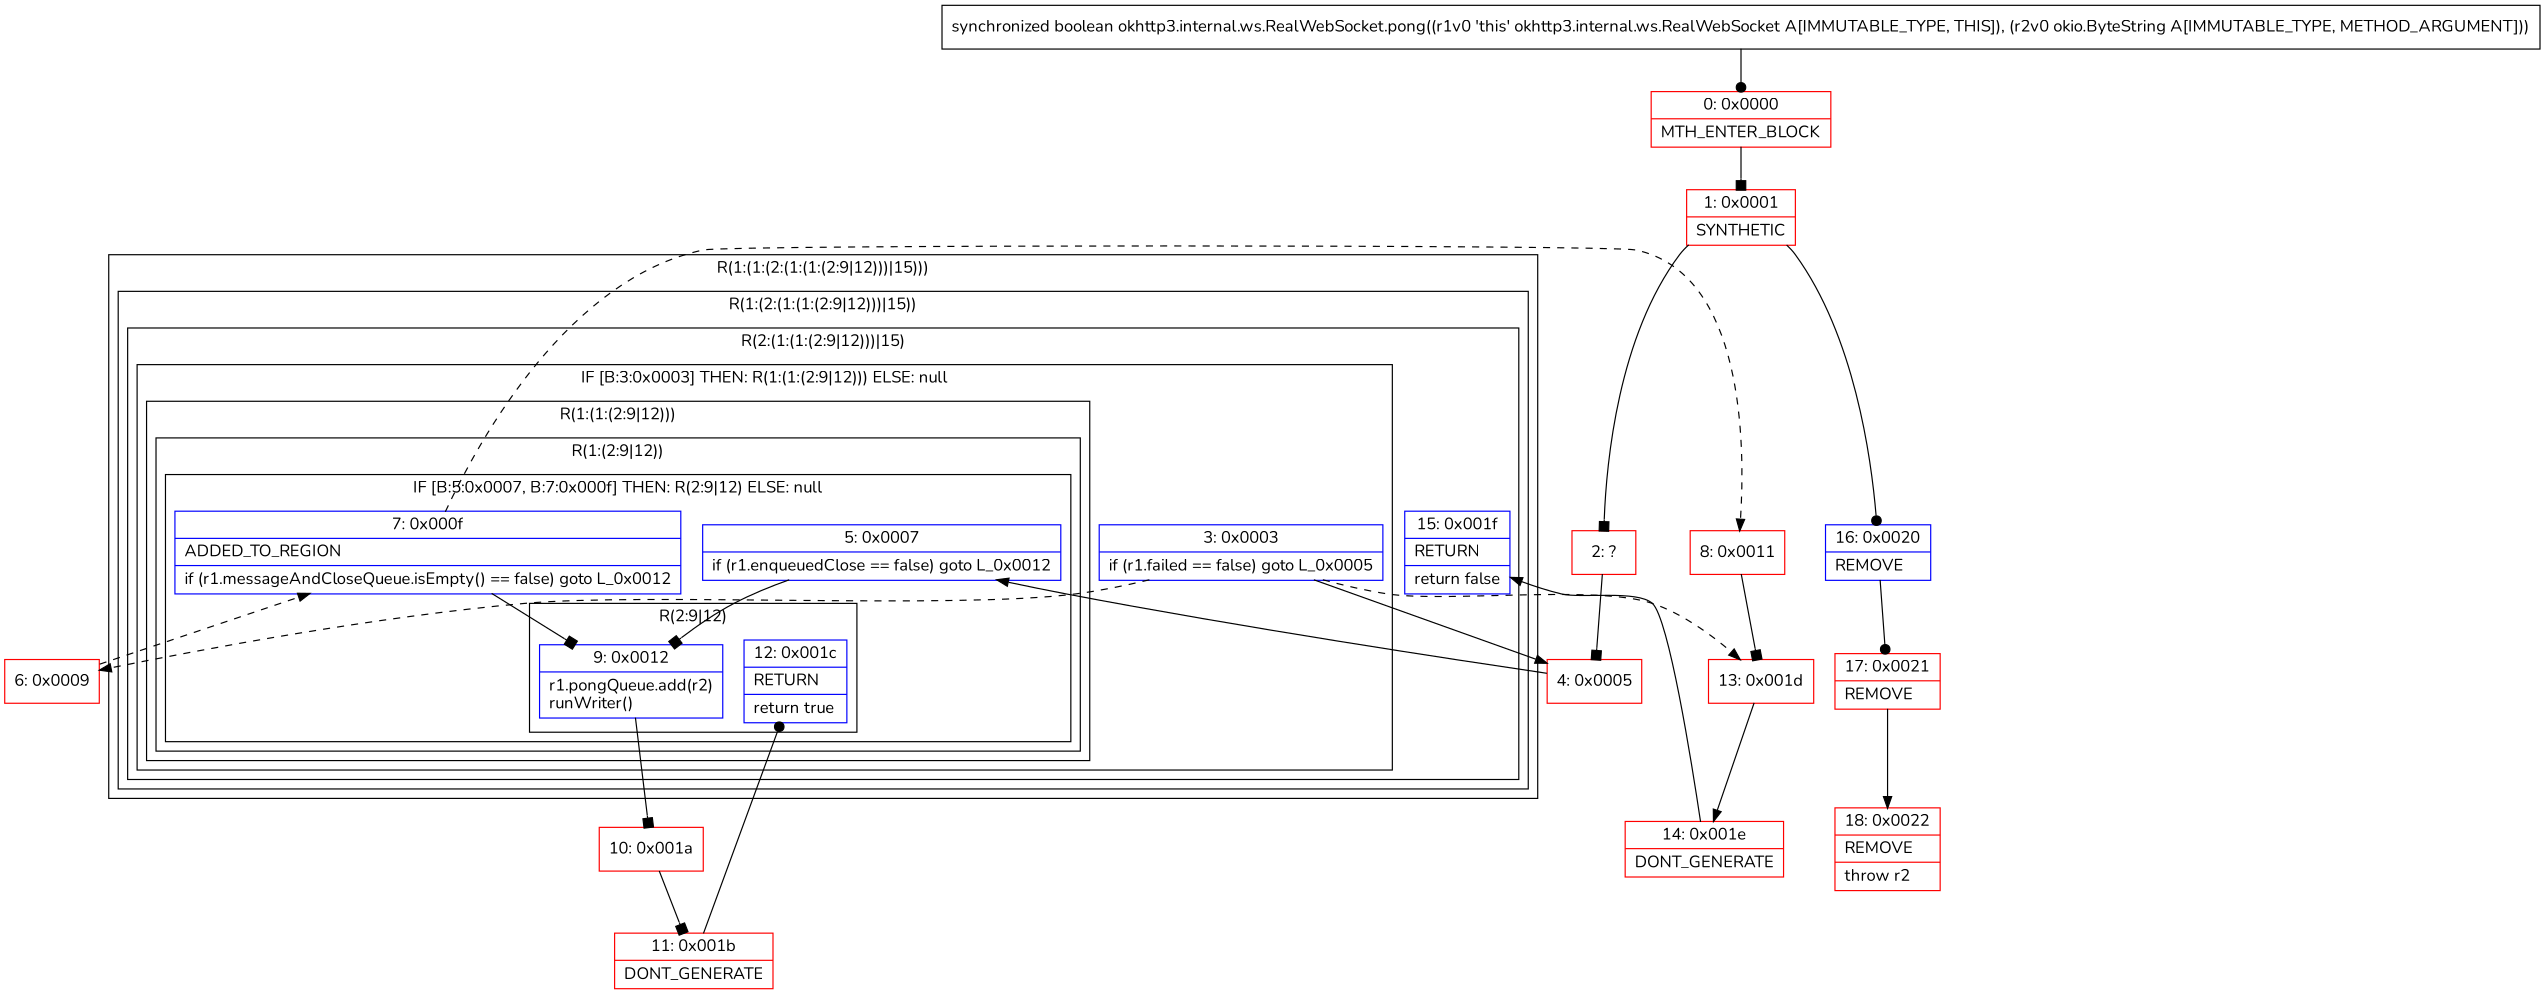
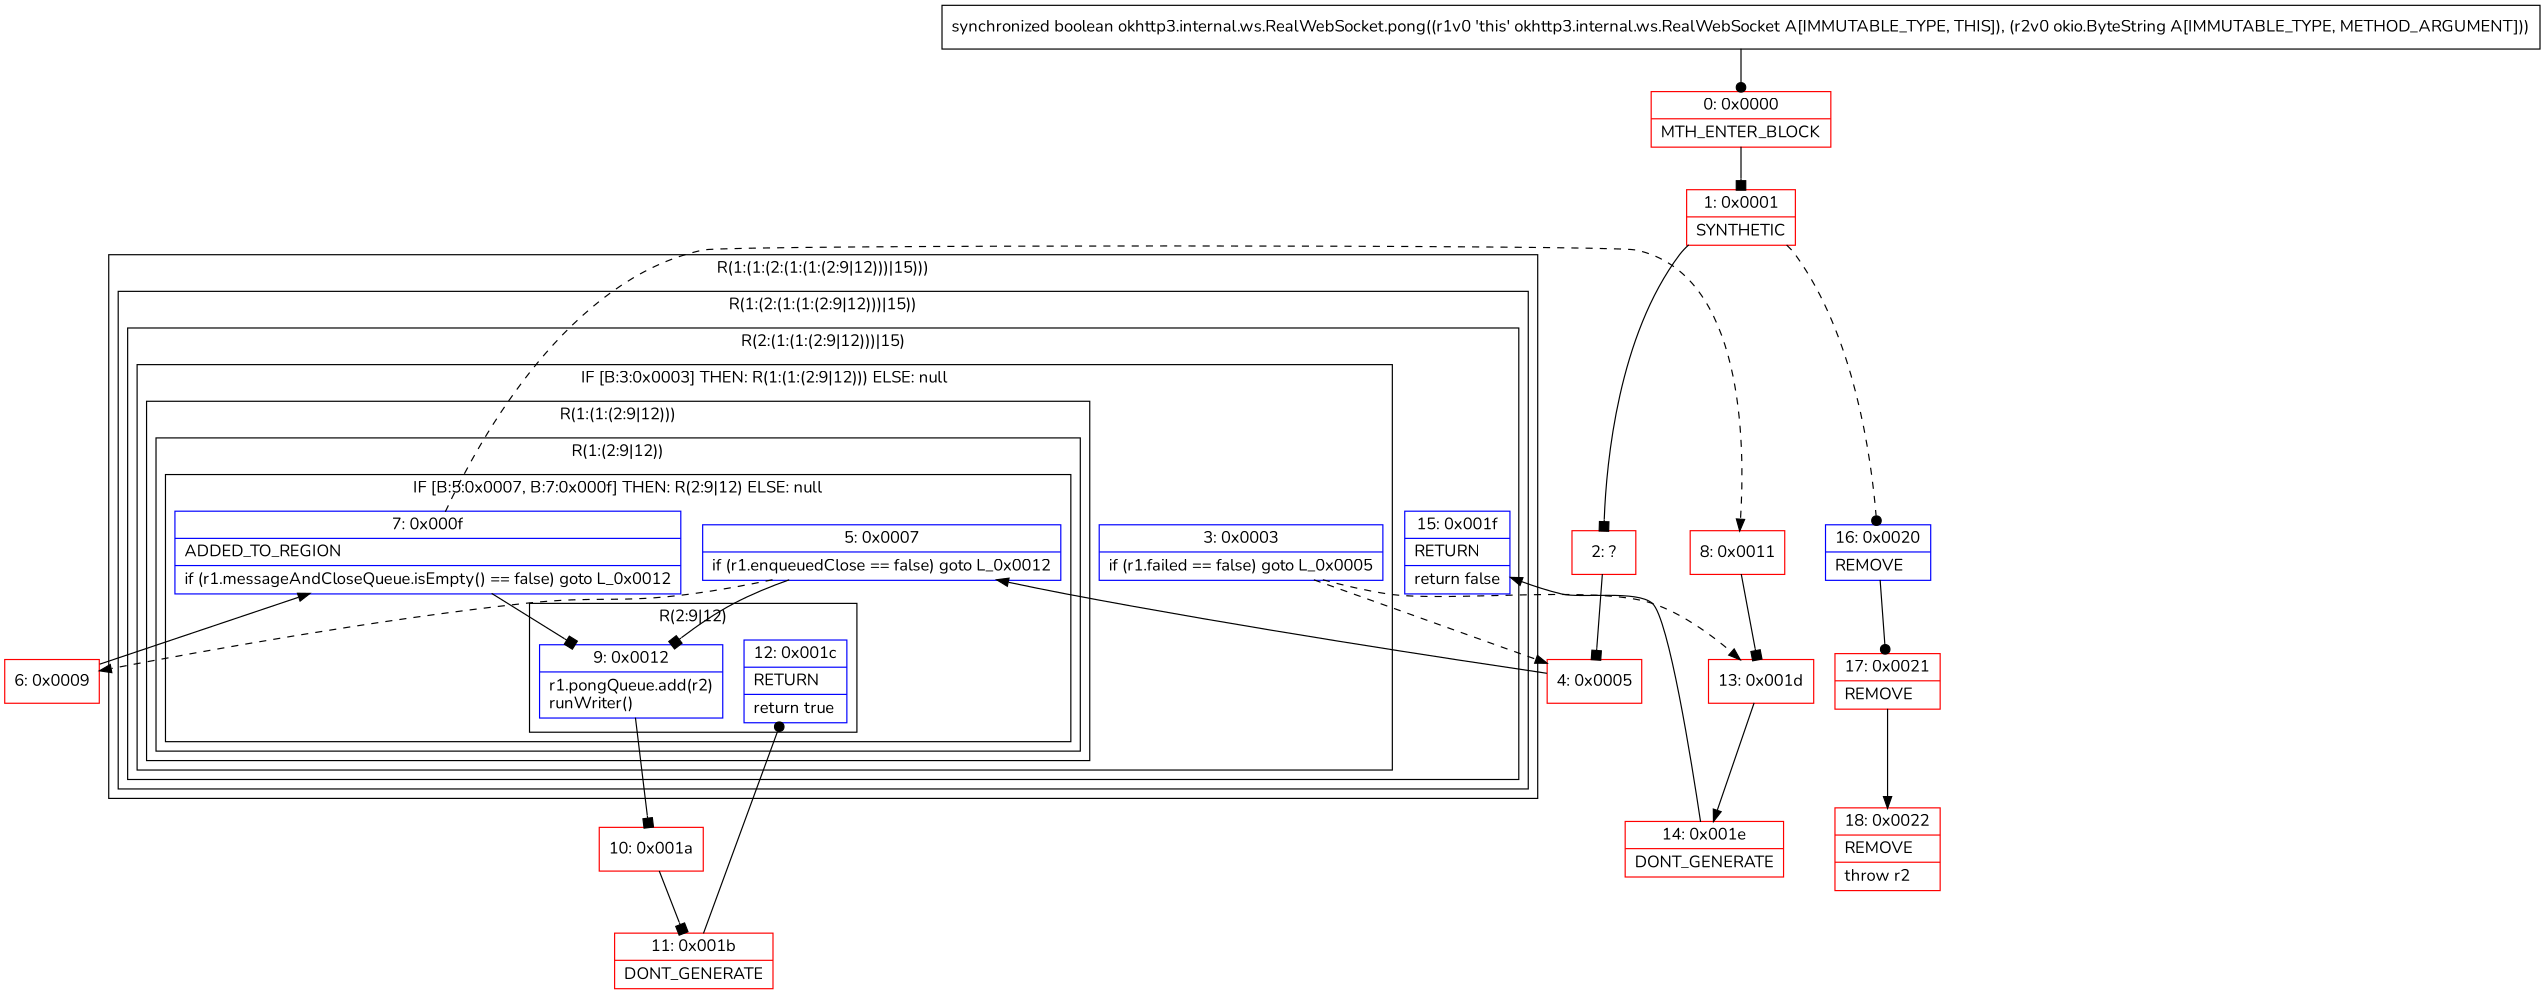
(1850, 374) -> (1850, 374)
(498, 606) -> (441, 614)
(1425, 620) -> (1425, 620)
(199, 631) -> (199, 631)
